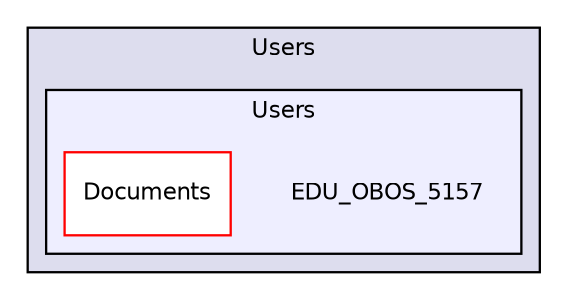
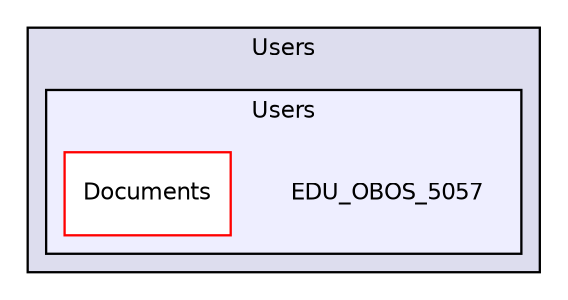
(388, 194) -> (388, 194)
